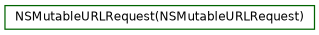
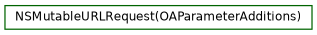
(160, 17) -> (158, 17)
